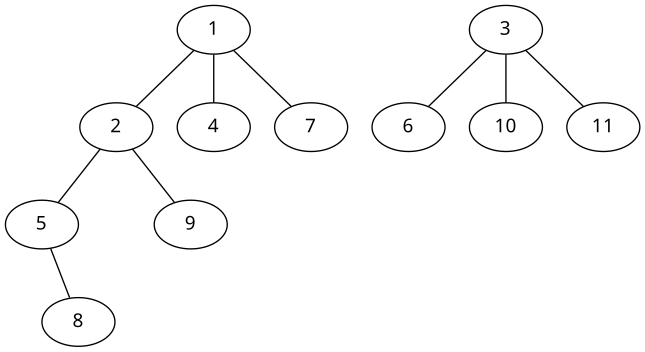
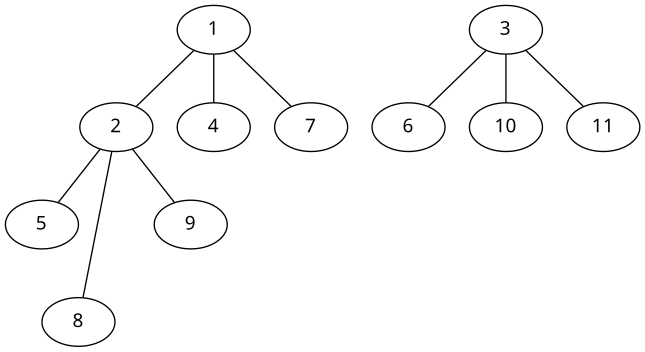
(60, 273) -> (97, 225)
